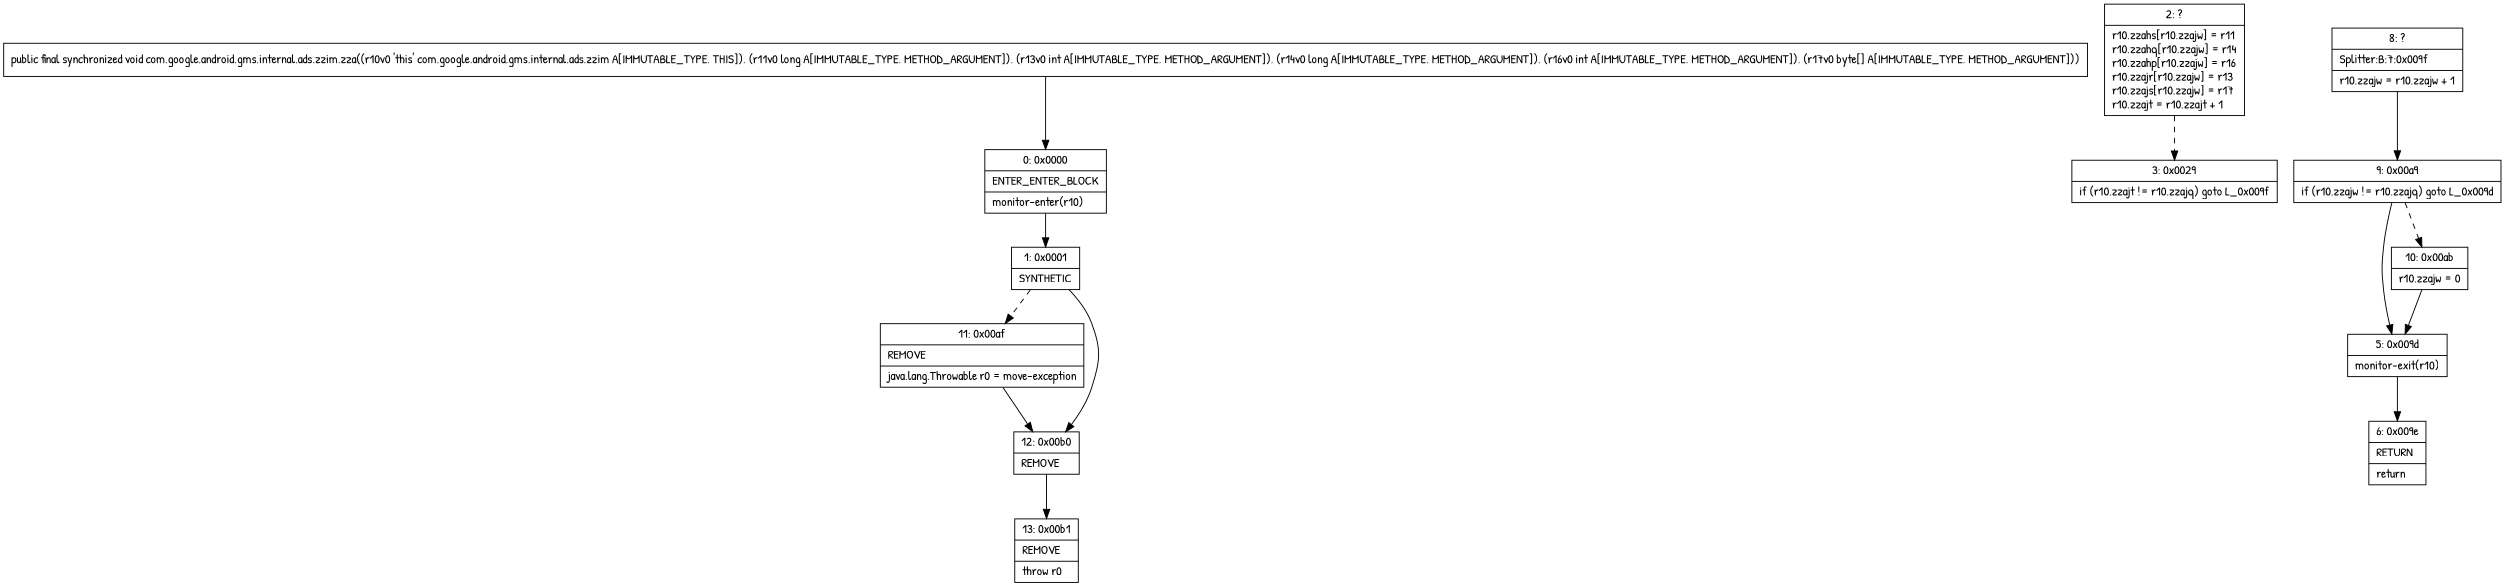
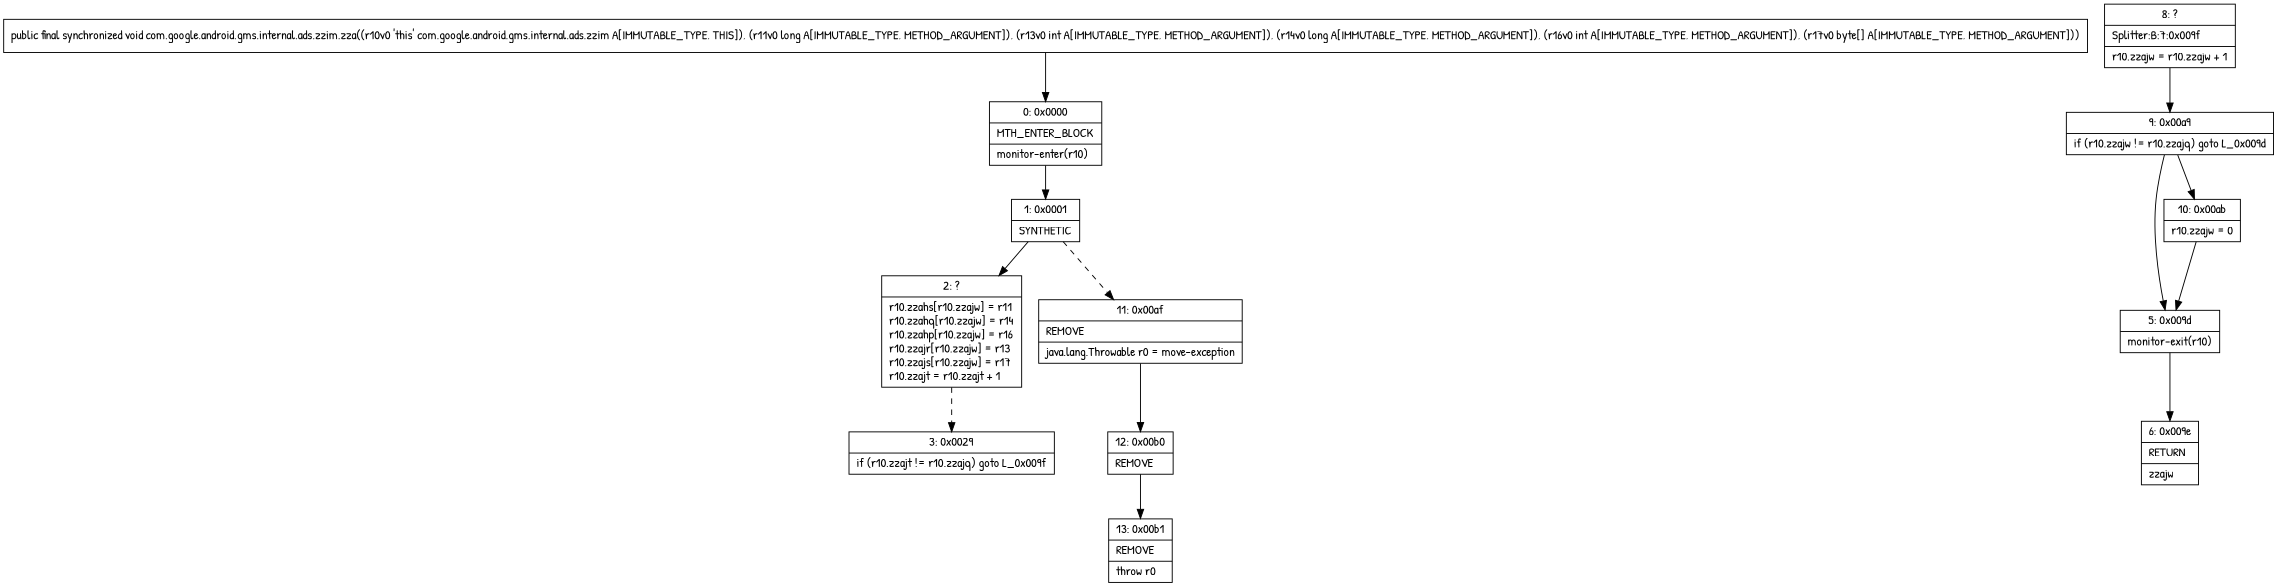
(1046, 181) -> (1046, 133)
(2412, 221) -> (2184, 173)
(1099, 356) -> (1017, 255)
(2391, 474) -> (2162, 474)
